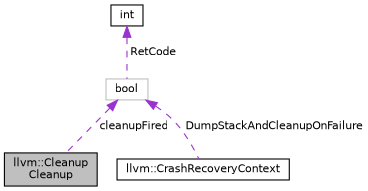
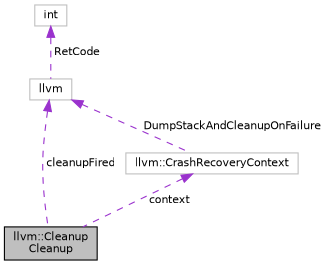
(127, 15) -> (51, 15)
(127, 89) -> (51, 89)
(203, 169) -> (212, 163)
none -> (133, 203)
